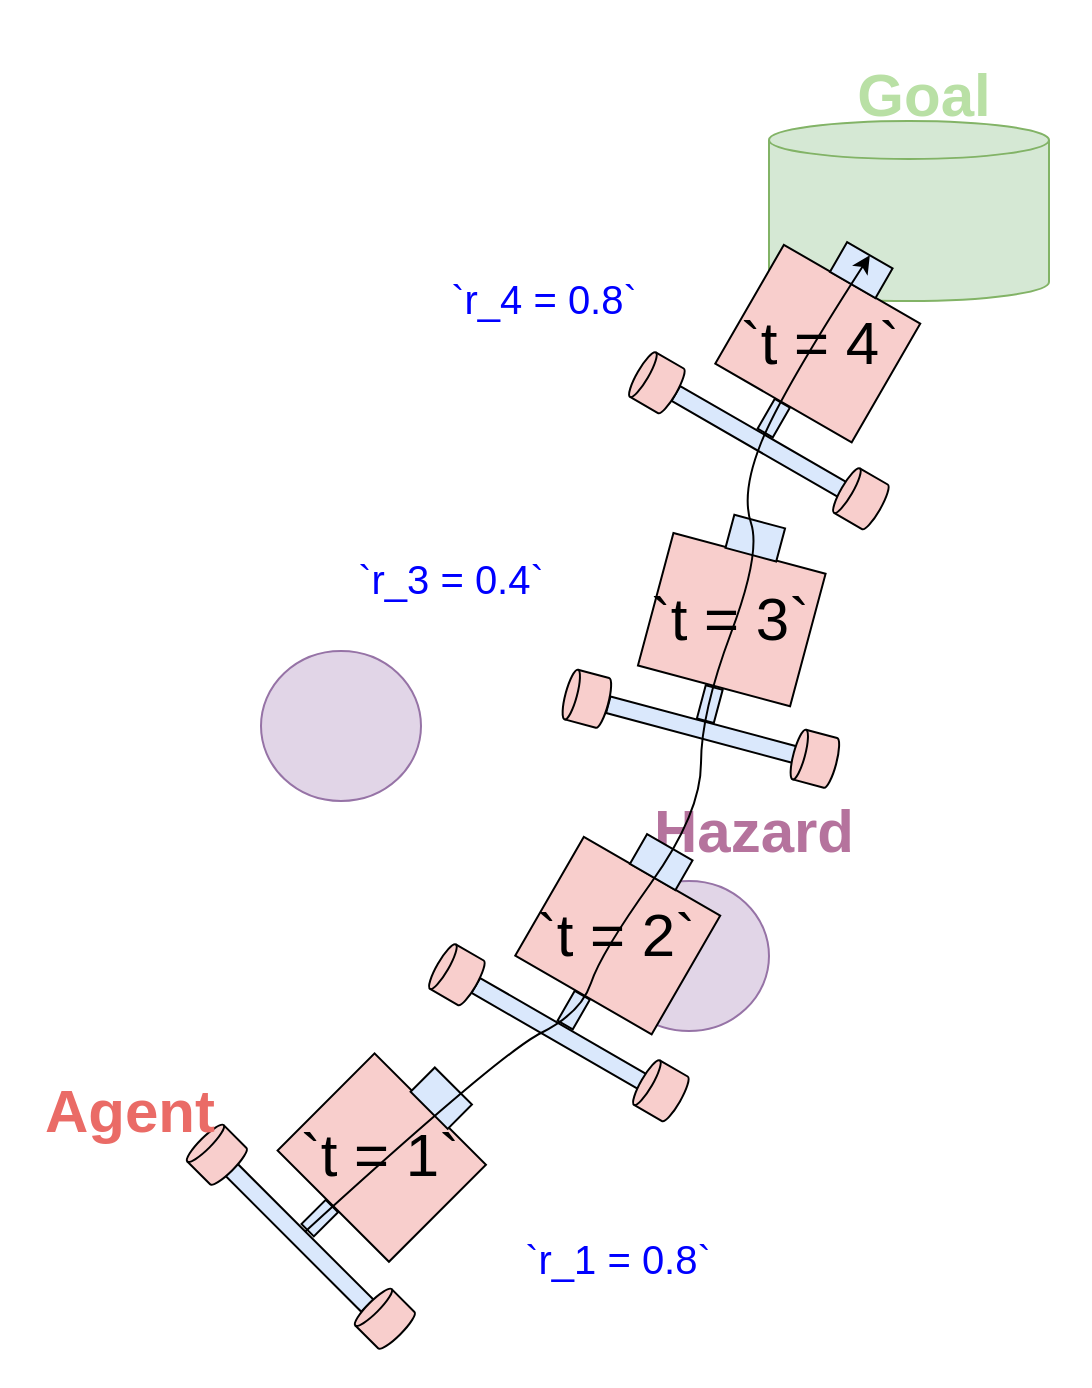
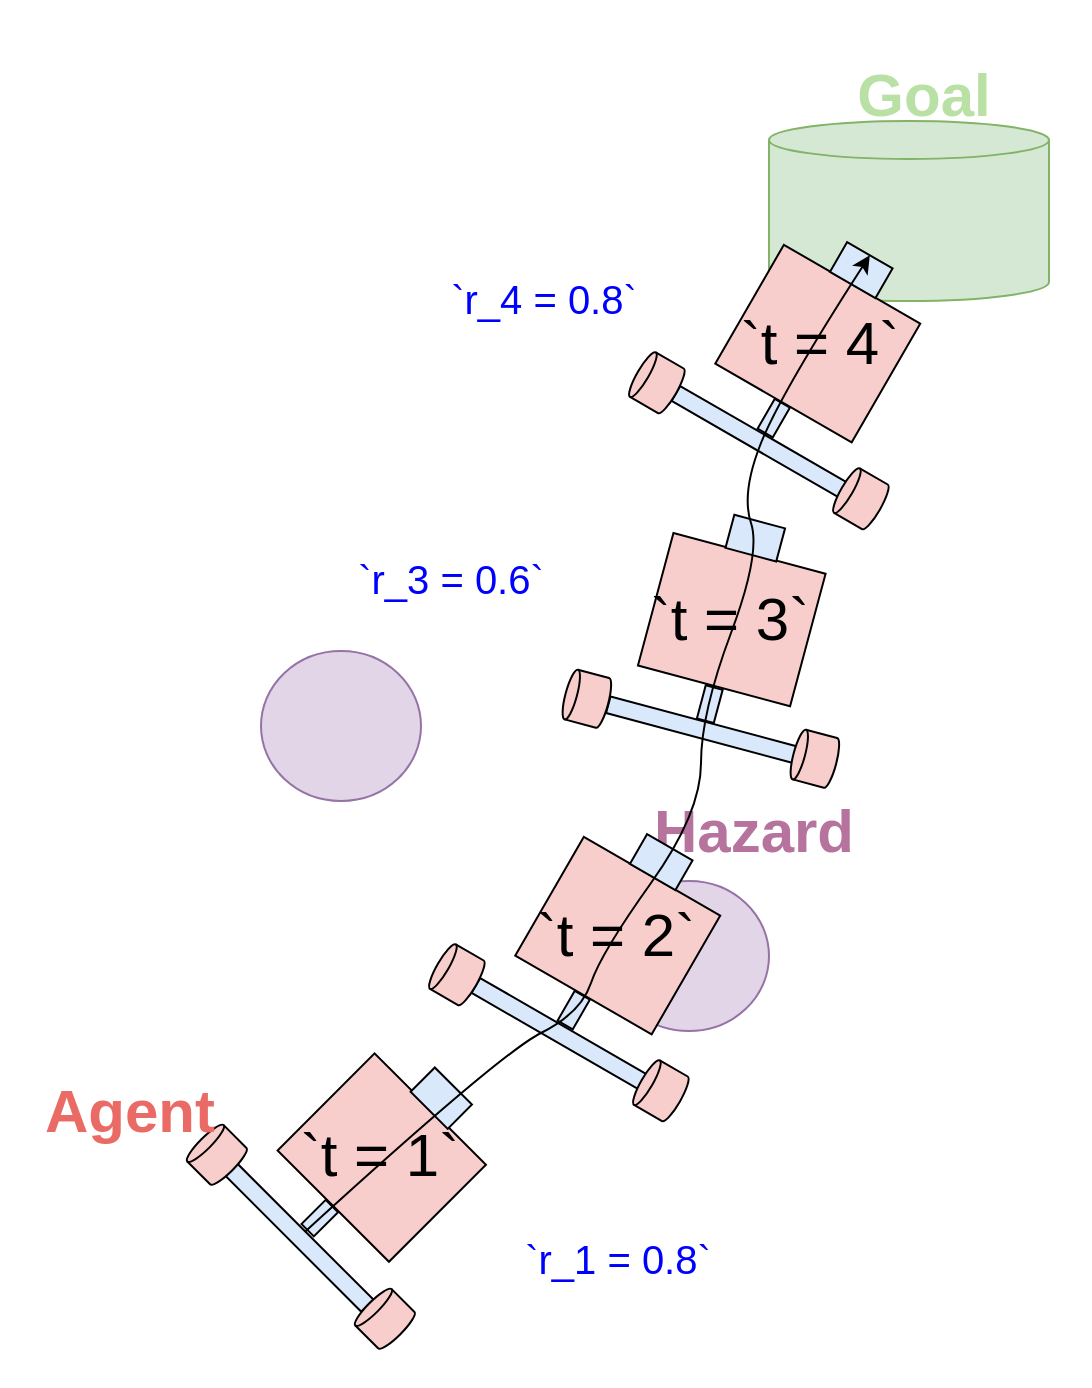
(452, 579) -> (452, 579)
